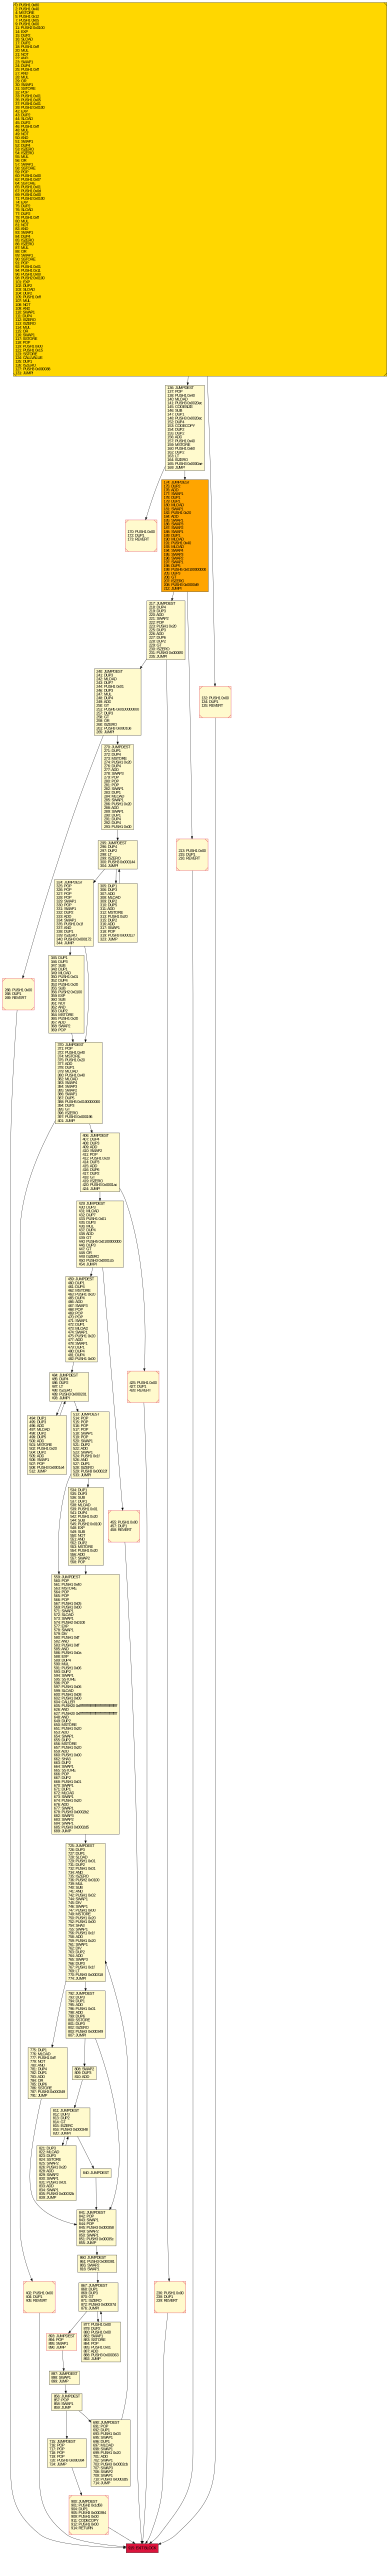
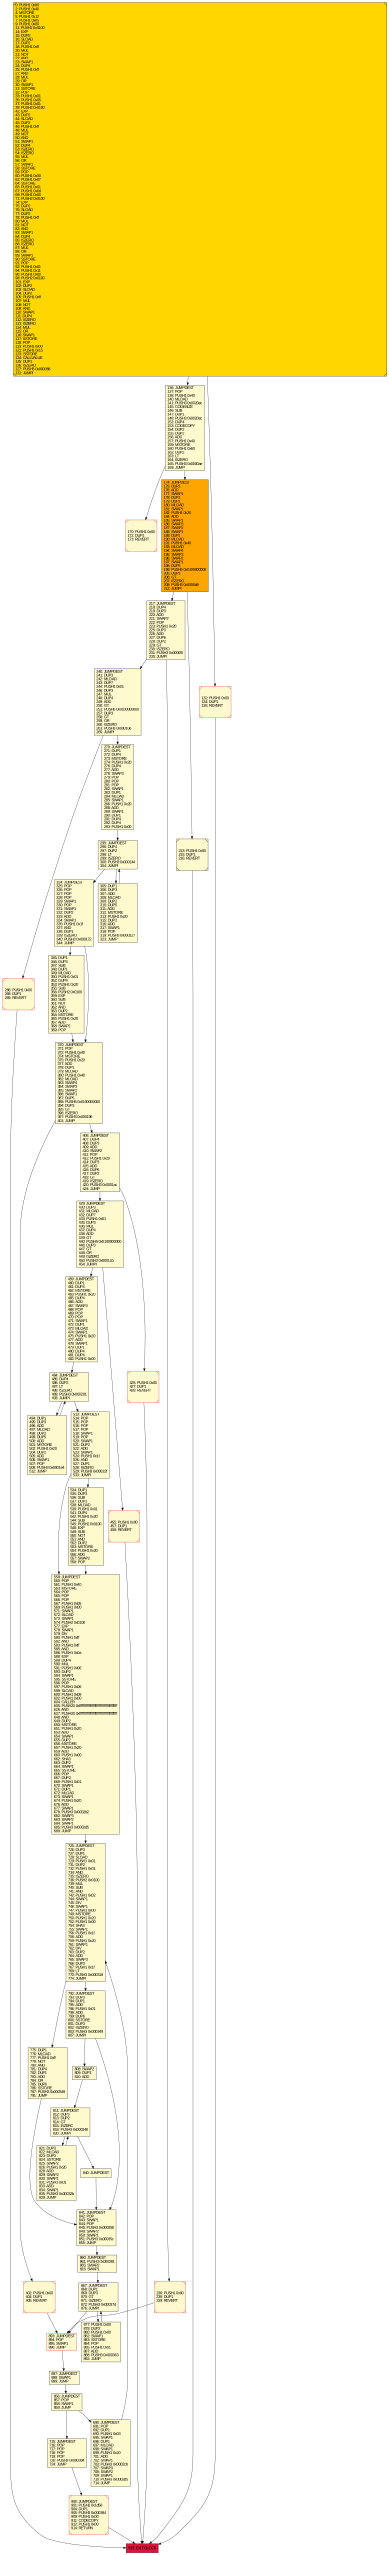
(192, 855) -> (192, 855)
(163, 2428) -> (110, 2315)
(39, 2458) -> (52, 2322)
